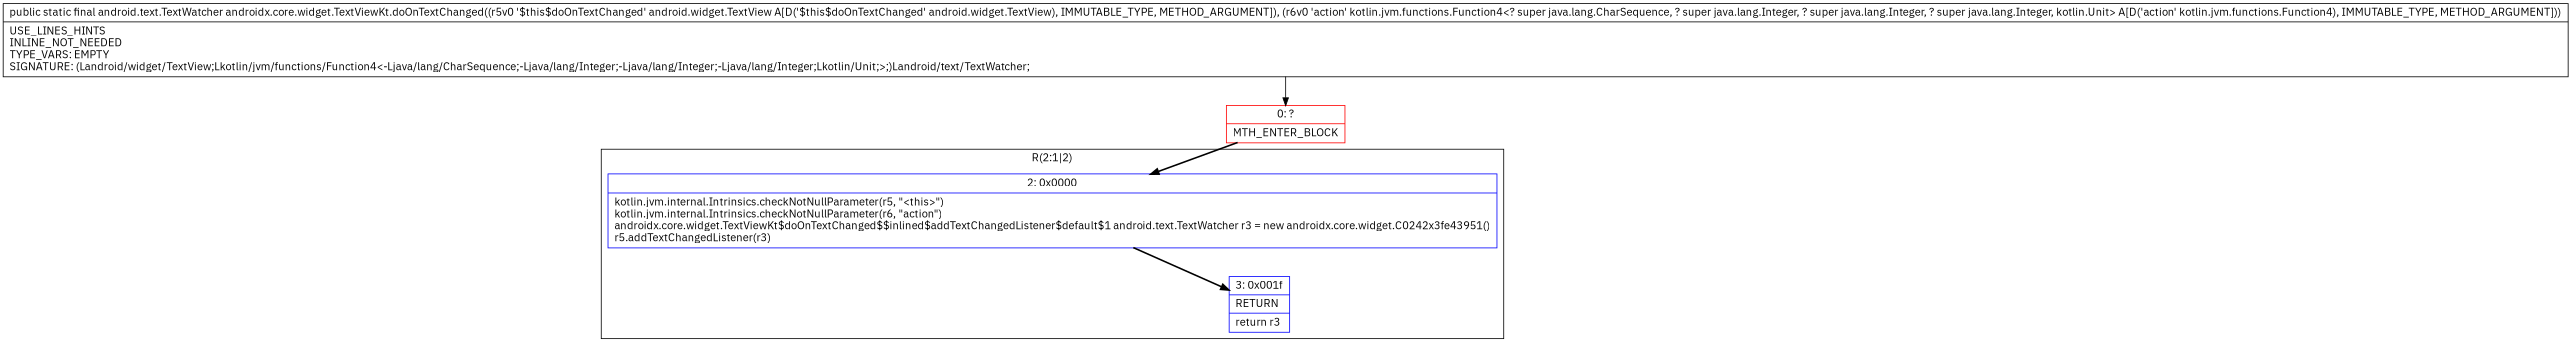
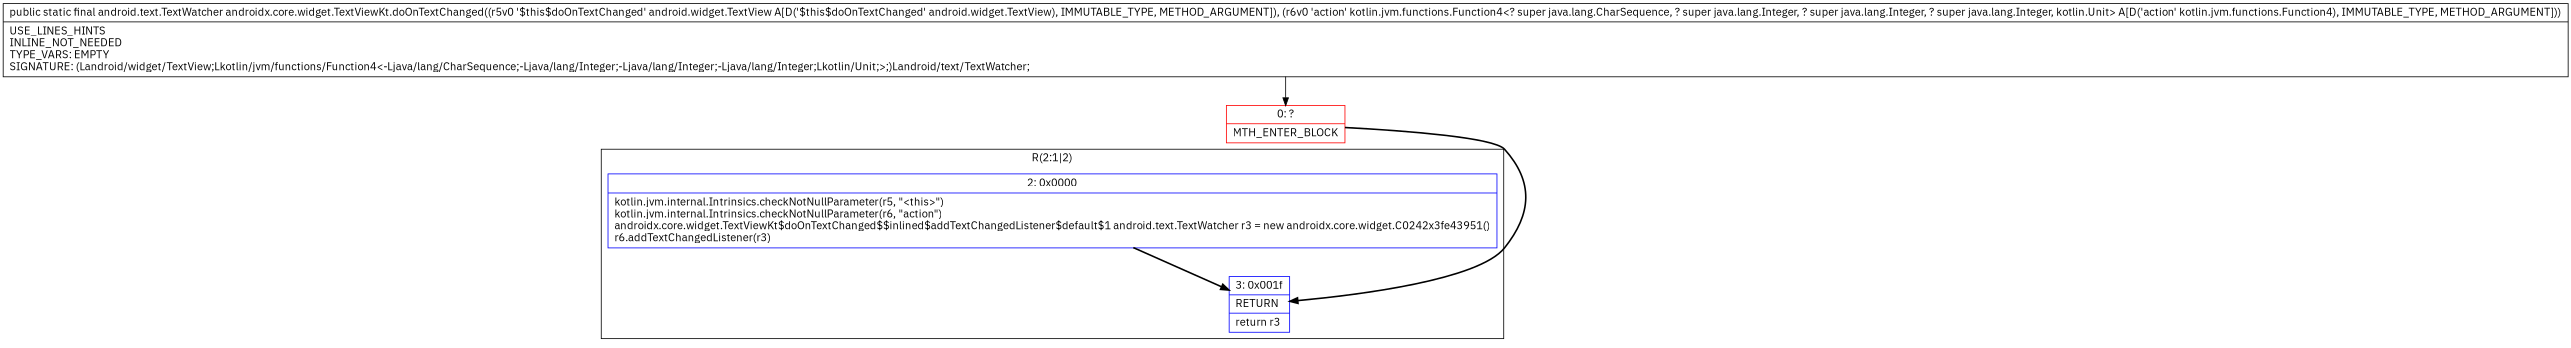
(1198, 157) -> (1519, 224)
(693, 238) -> (693, 238)
